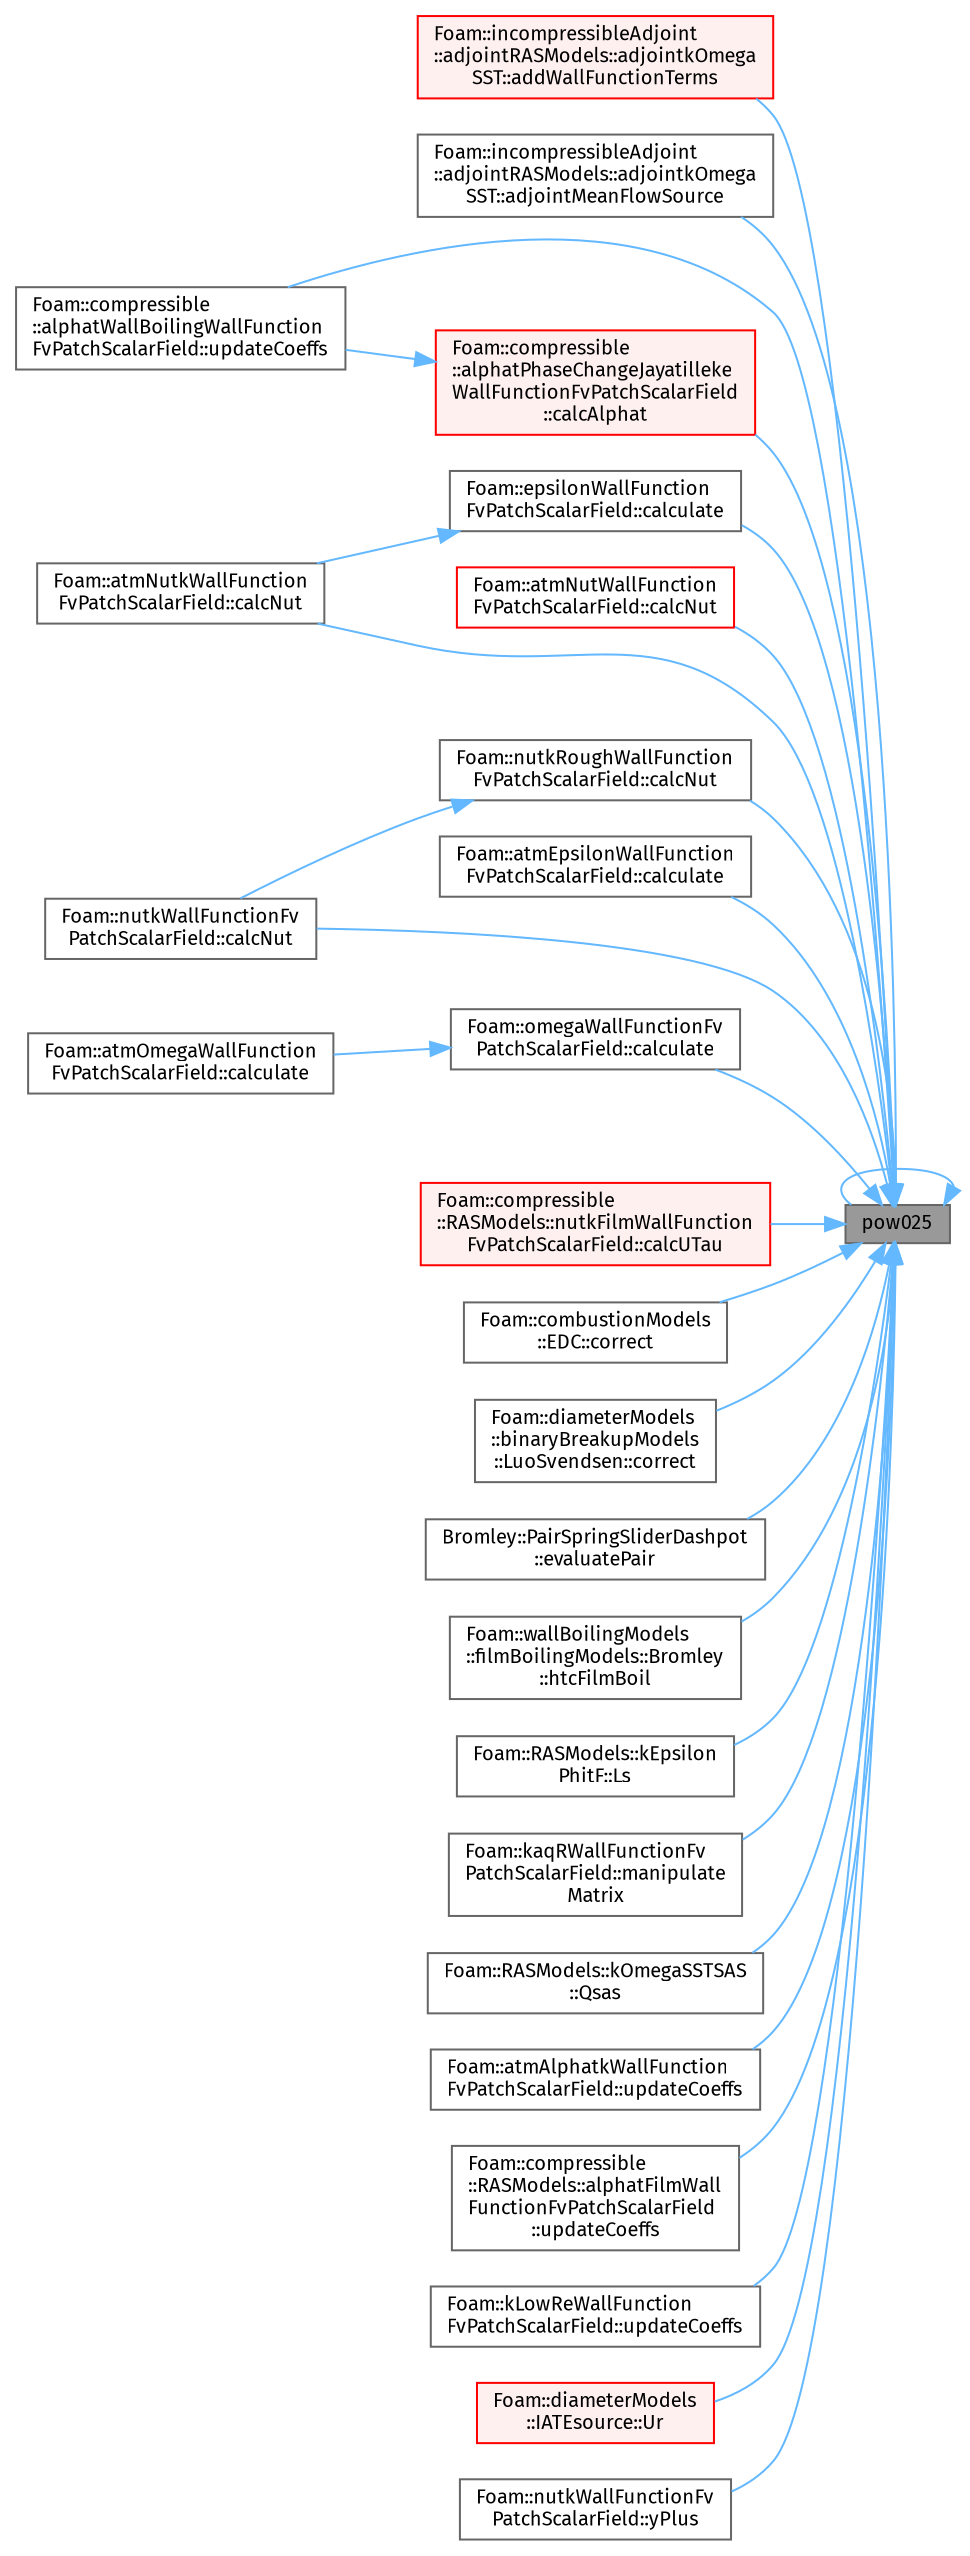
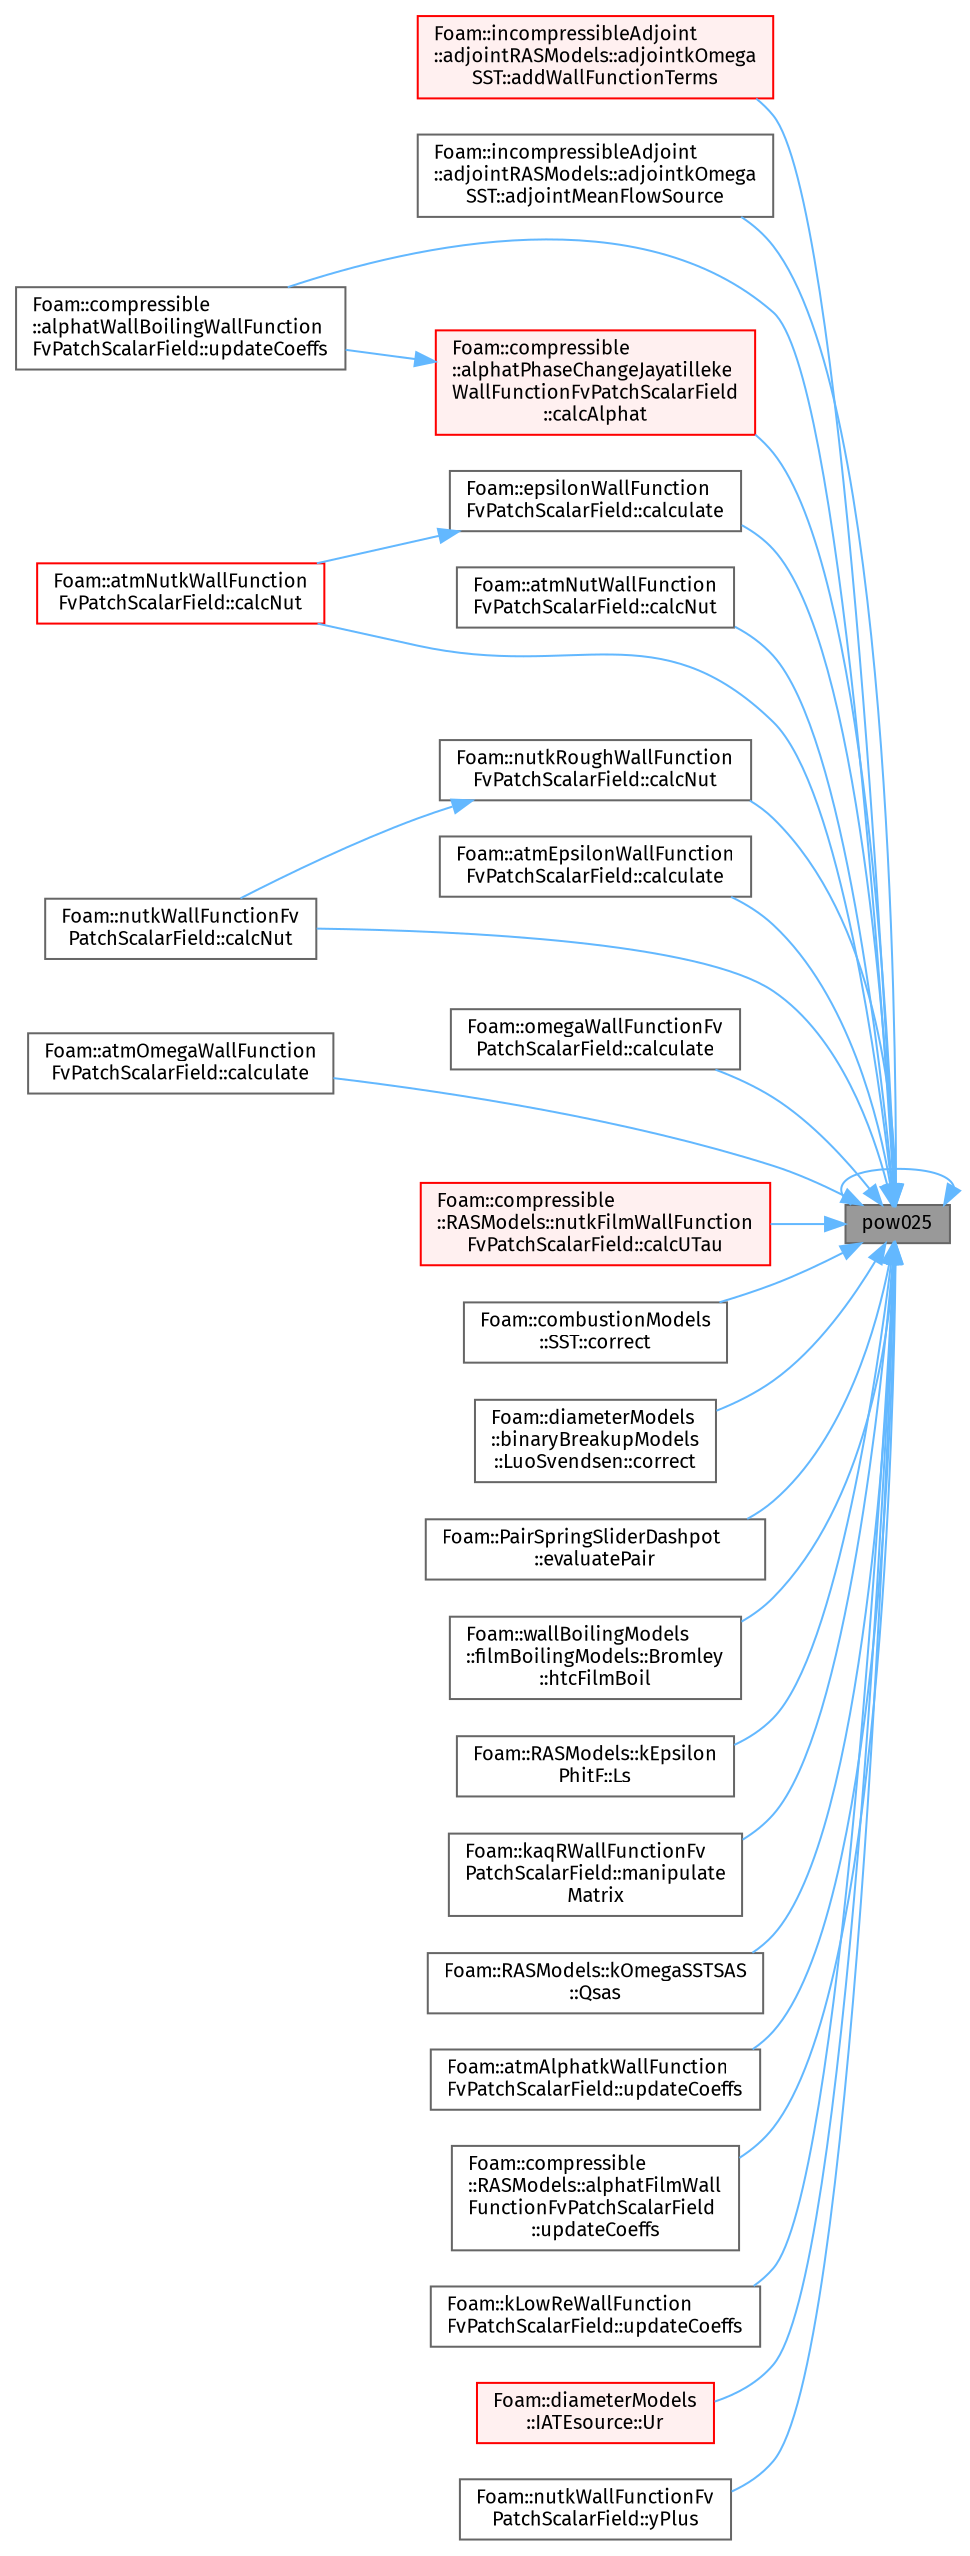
(181, 593) -> (181, 593)
(595, 597) -> (595, 597)
(382, 1052) -> (593, 1120)
(595, 1333) -> (595, 1333)
(595, 1549) -> (595, 1549)
